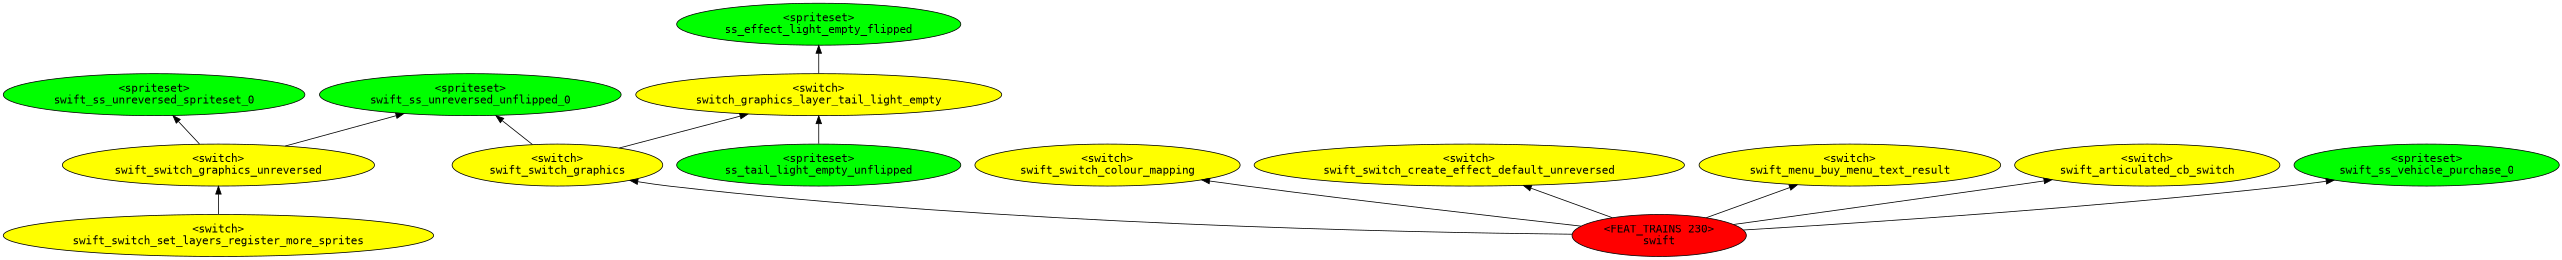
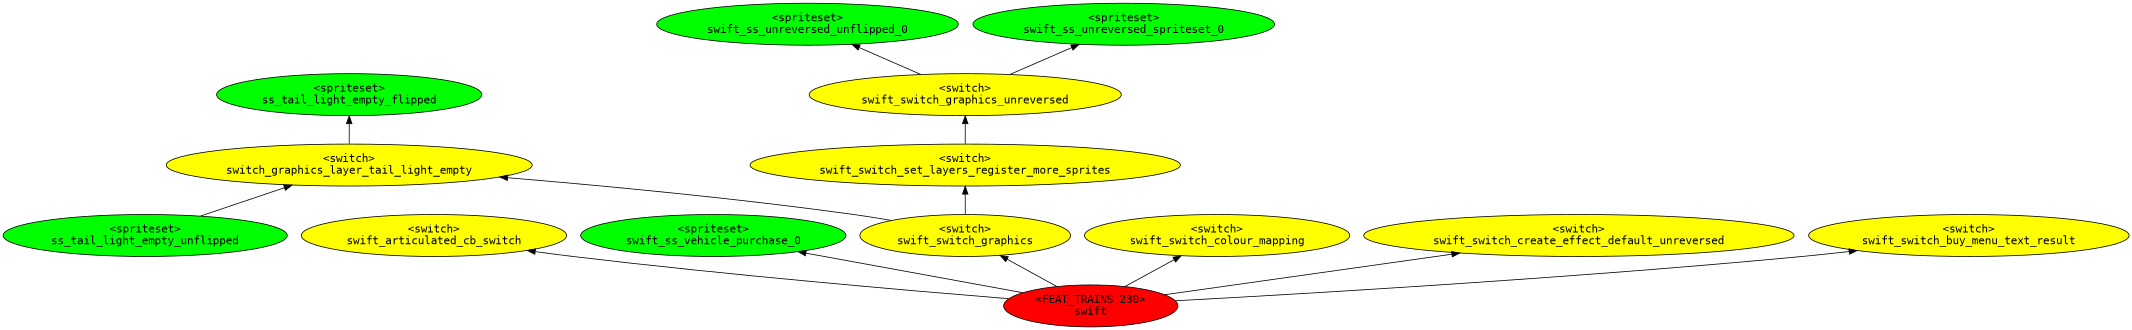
(819, 24) -> (349, 95)
(517, 133) -> (965, 204)
(1850, 165) -> (1969, 235)
